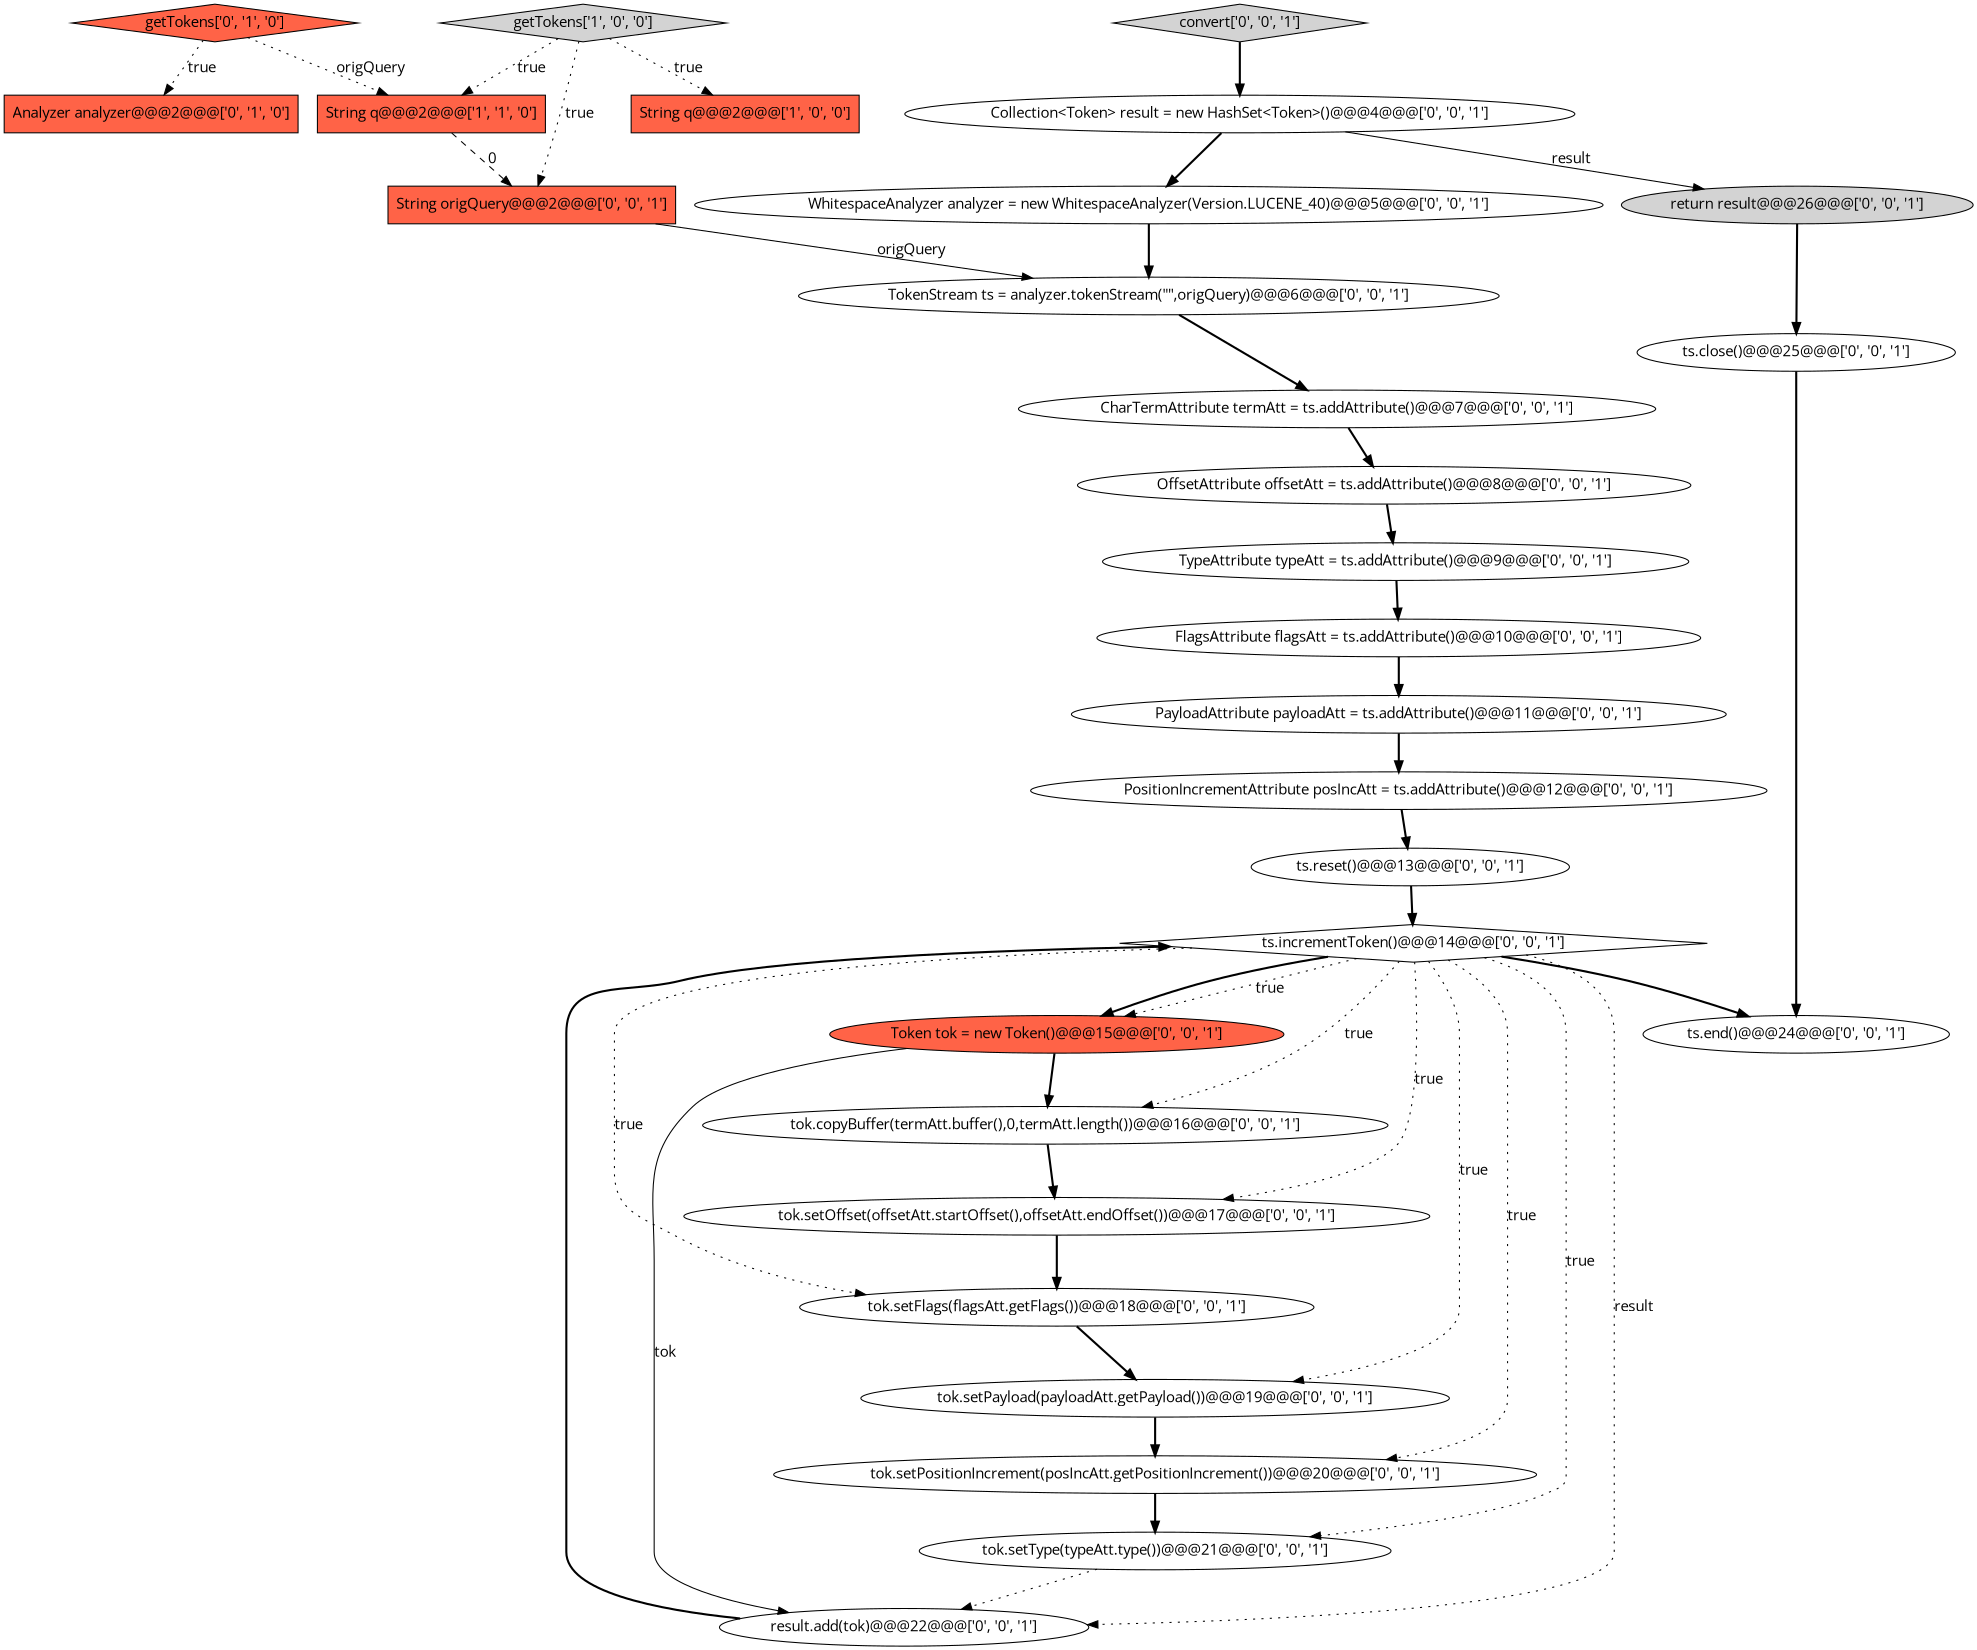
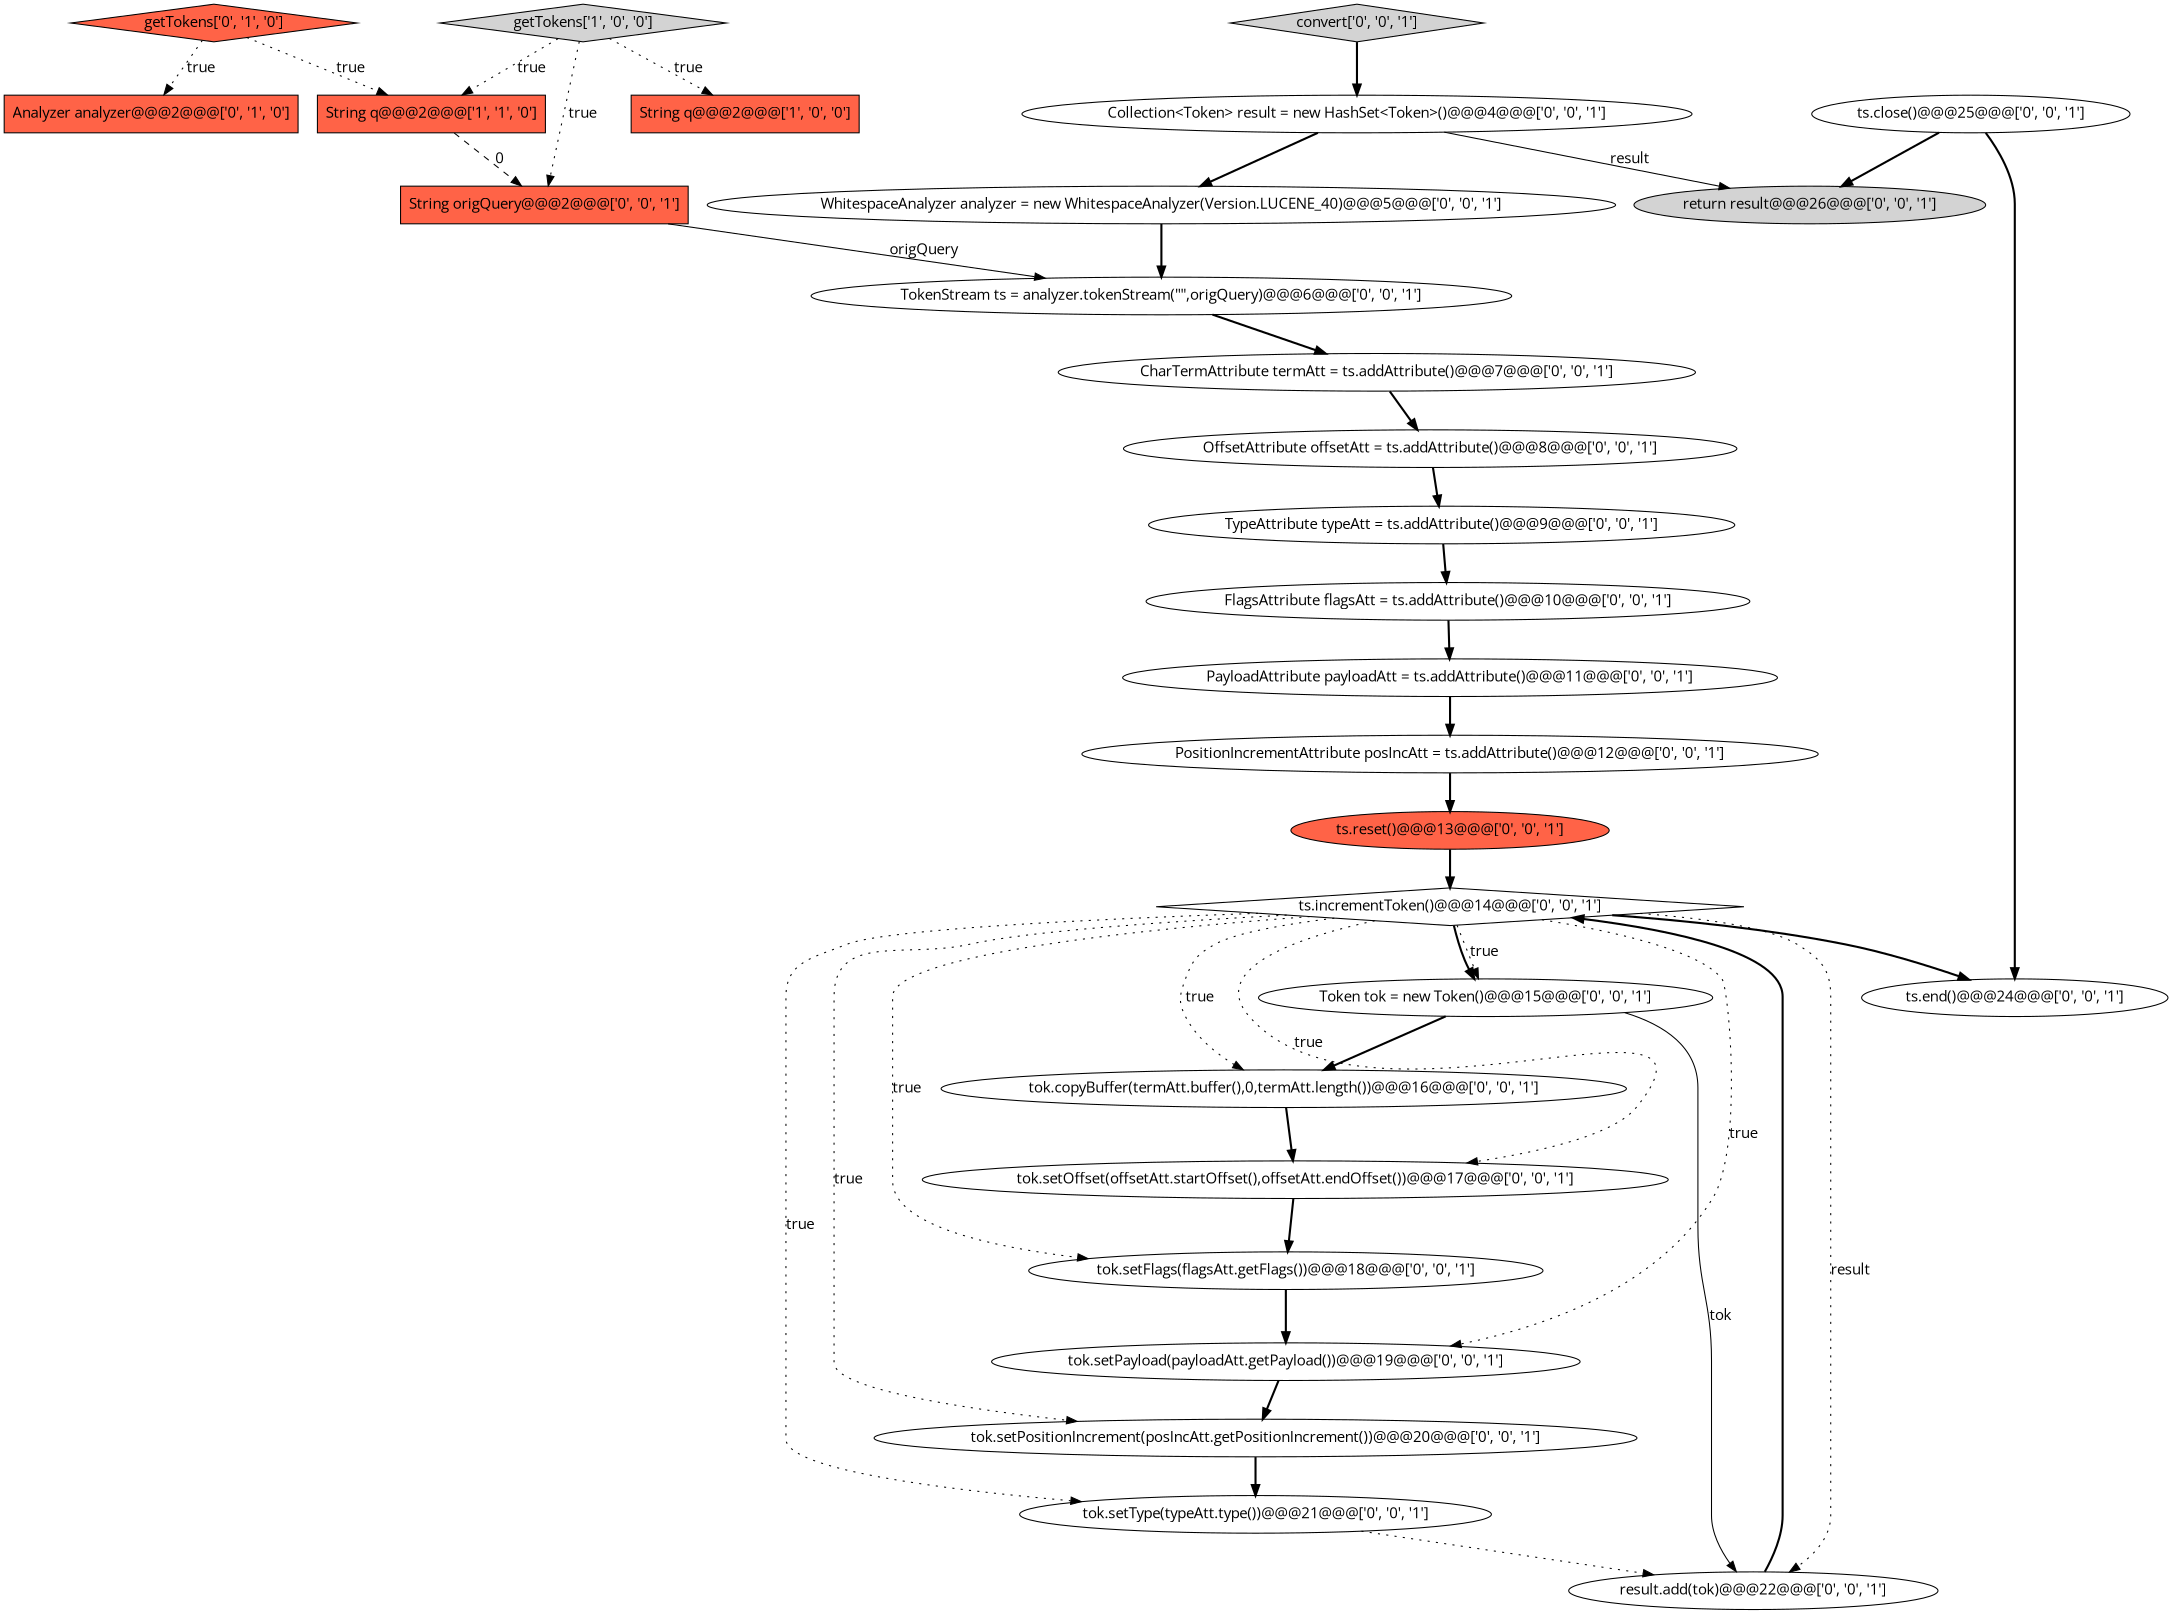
(371, 69) -> (351, 69)
(1797, 273) -> (1895, 157)
(1410, 867) -> (1450, 830)
(1057, 1034) -> (1486, 998)
